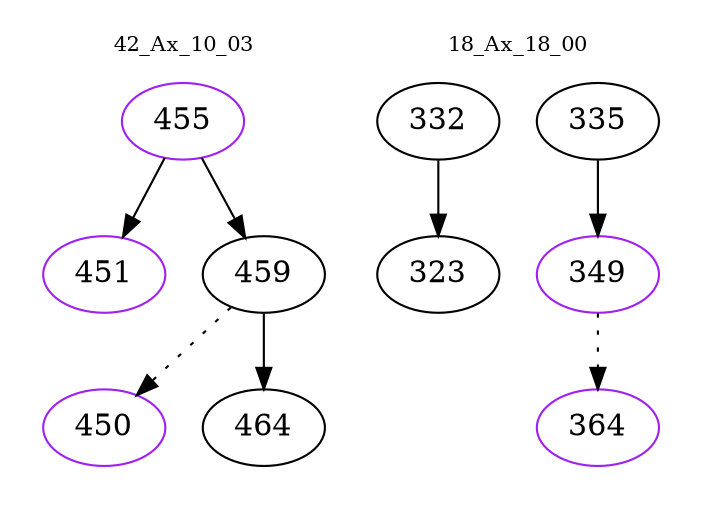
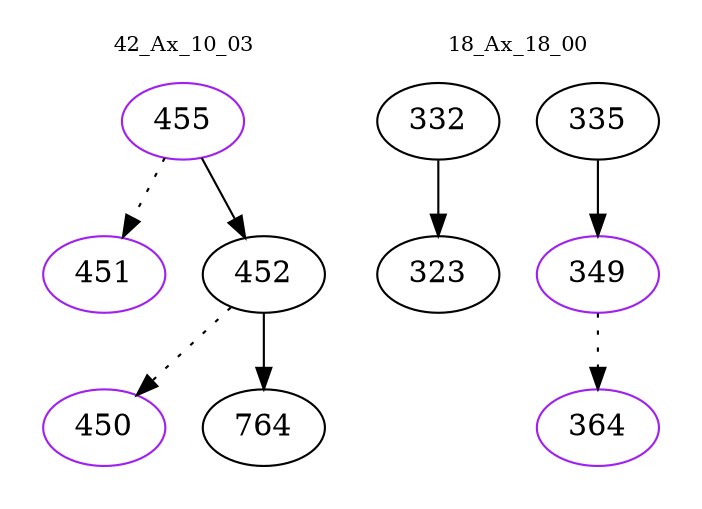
(149, 188) -> (149, 188)
(264, 274) -> (264, 274)
(264, 428) -> (264, 428)
